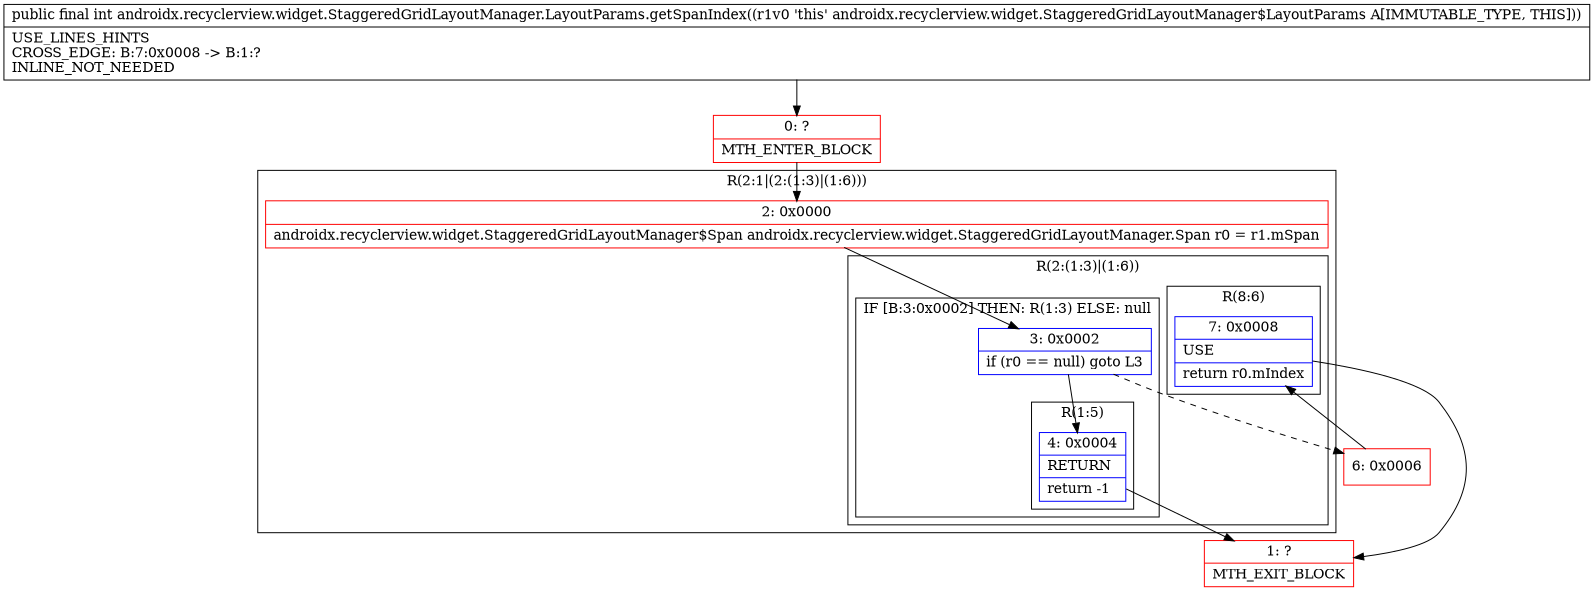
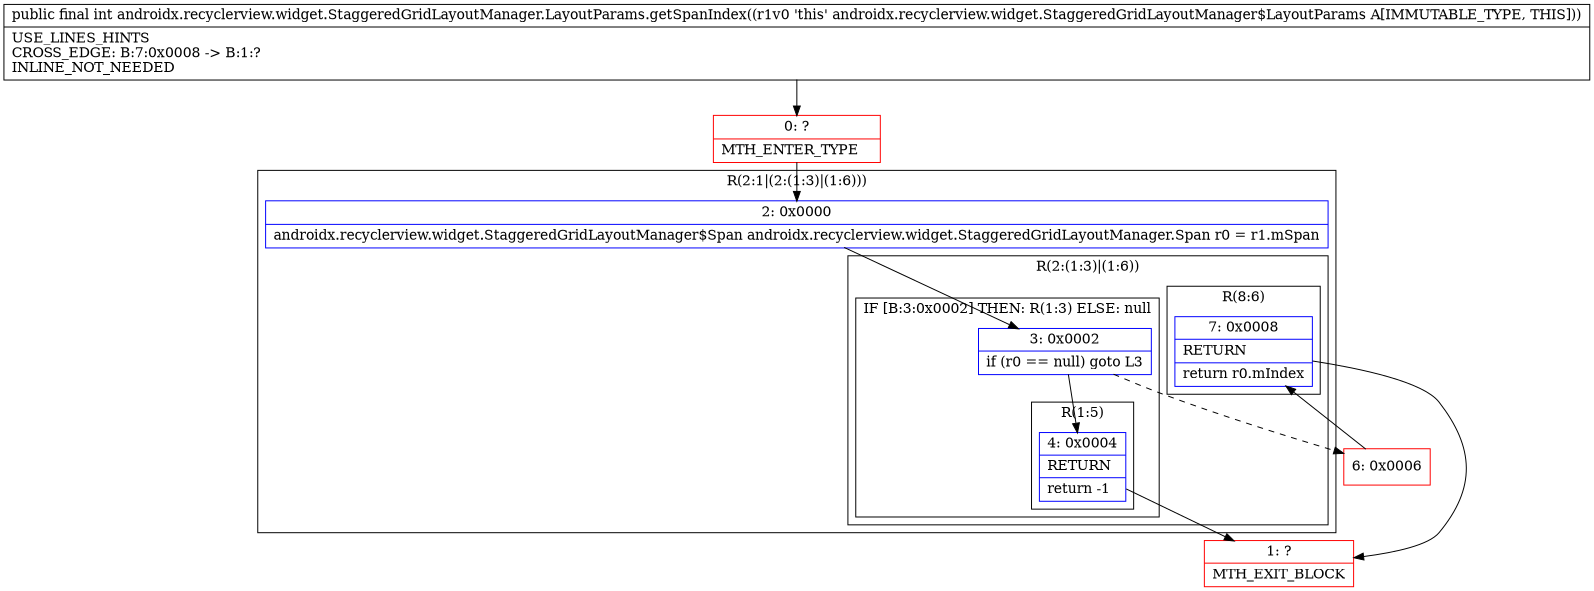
(797, 150) -> (790, 150)
(797, 224) -> (797, 224)
(1199, 351) -> (1215, 351)
